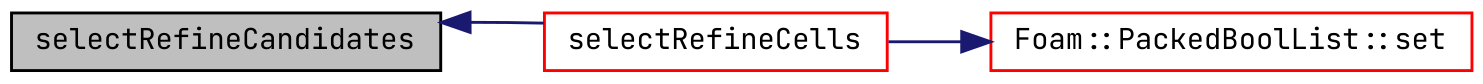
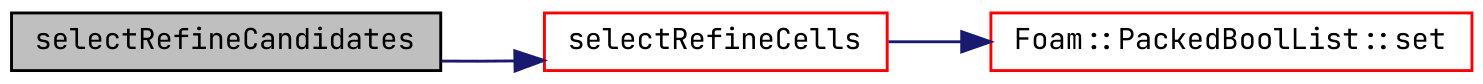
(507, 23) -> (478, 61)
